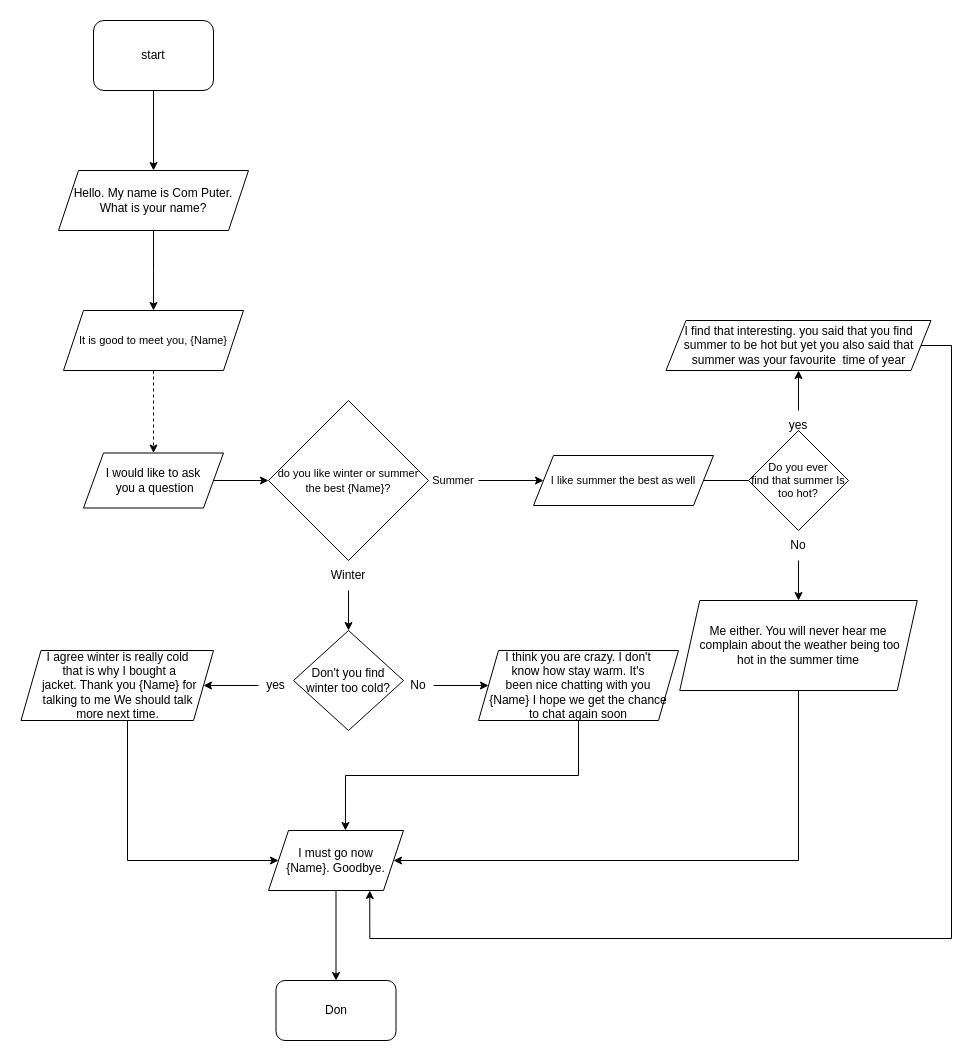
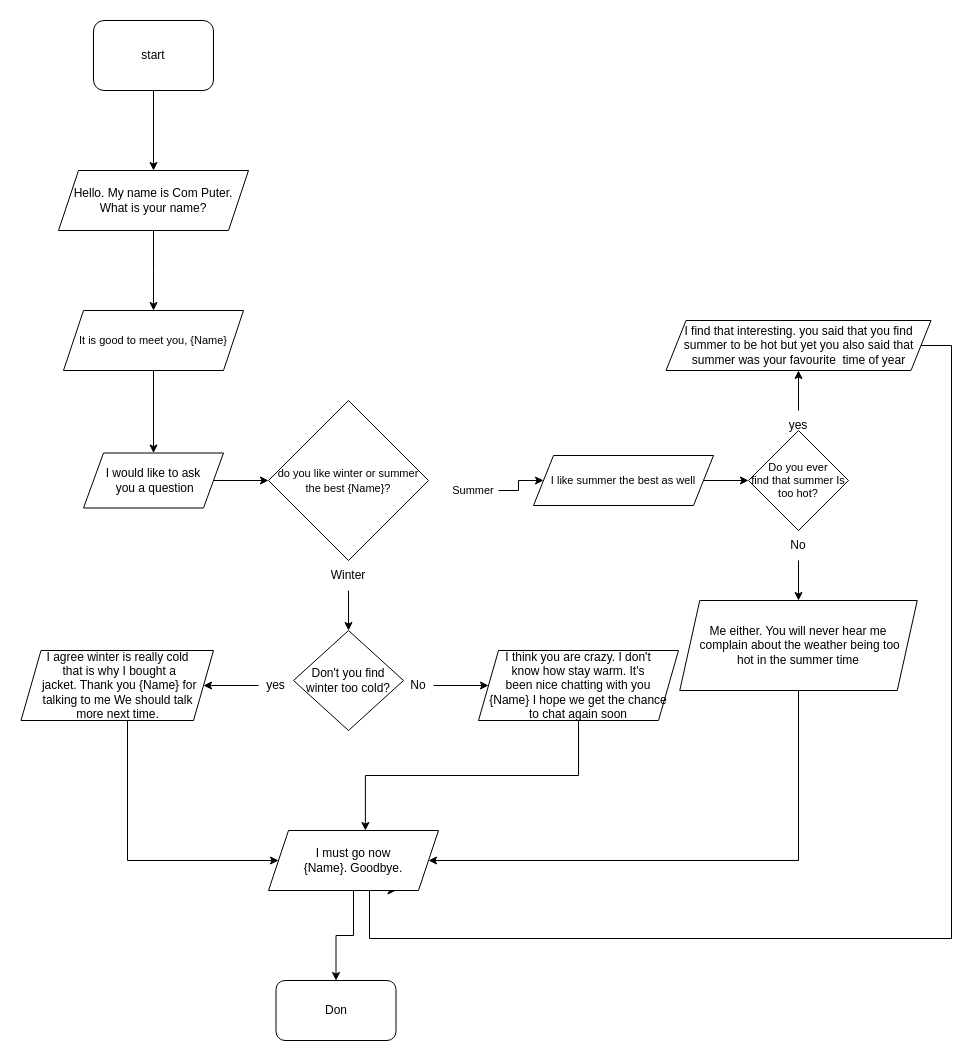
(154, 409) -> (154, 409)
(454, 481) -> (474, 491)
(743, 481) -> (740, 481)
(336, 861) -> (354, 861)
